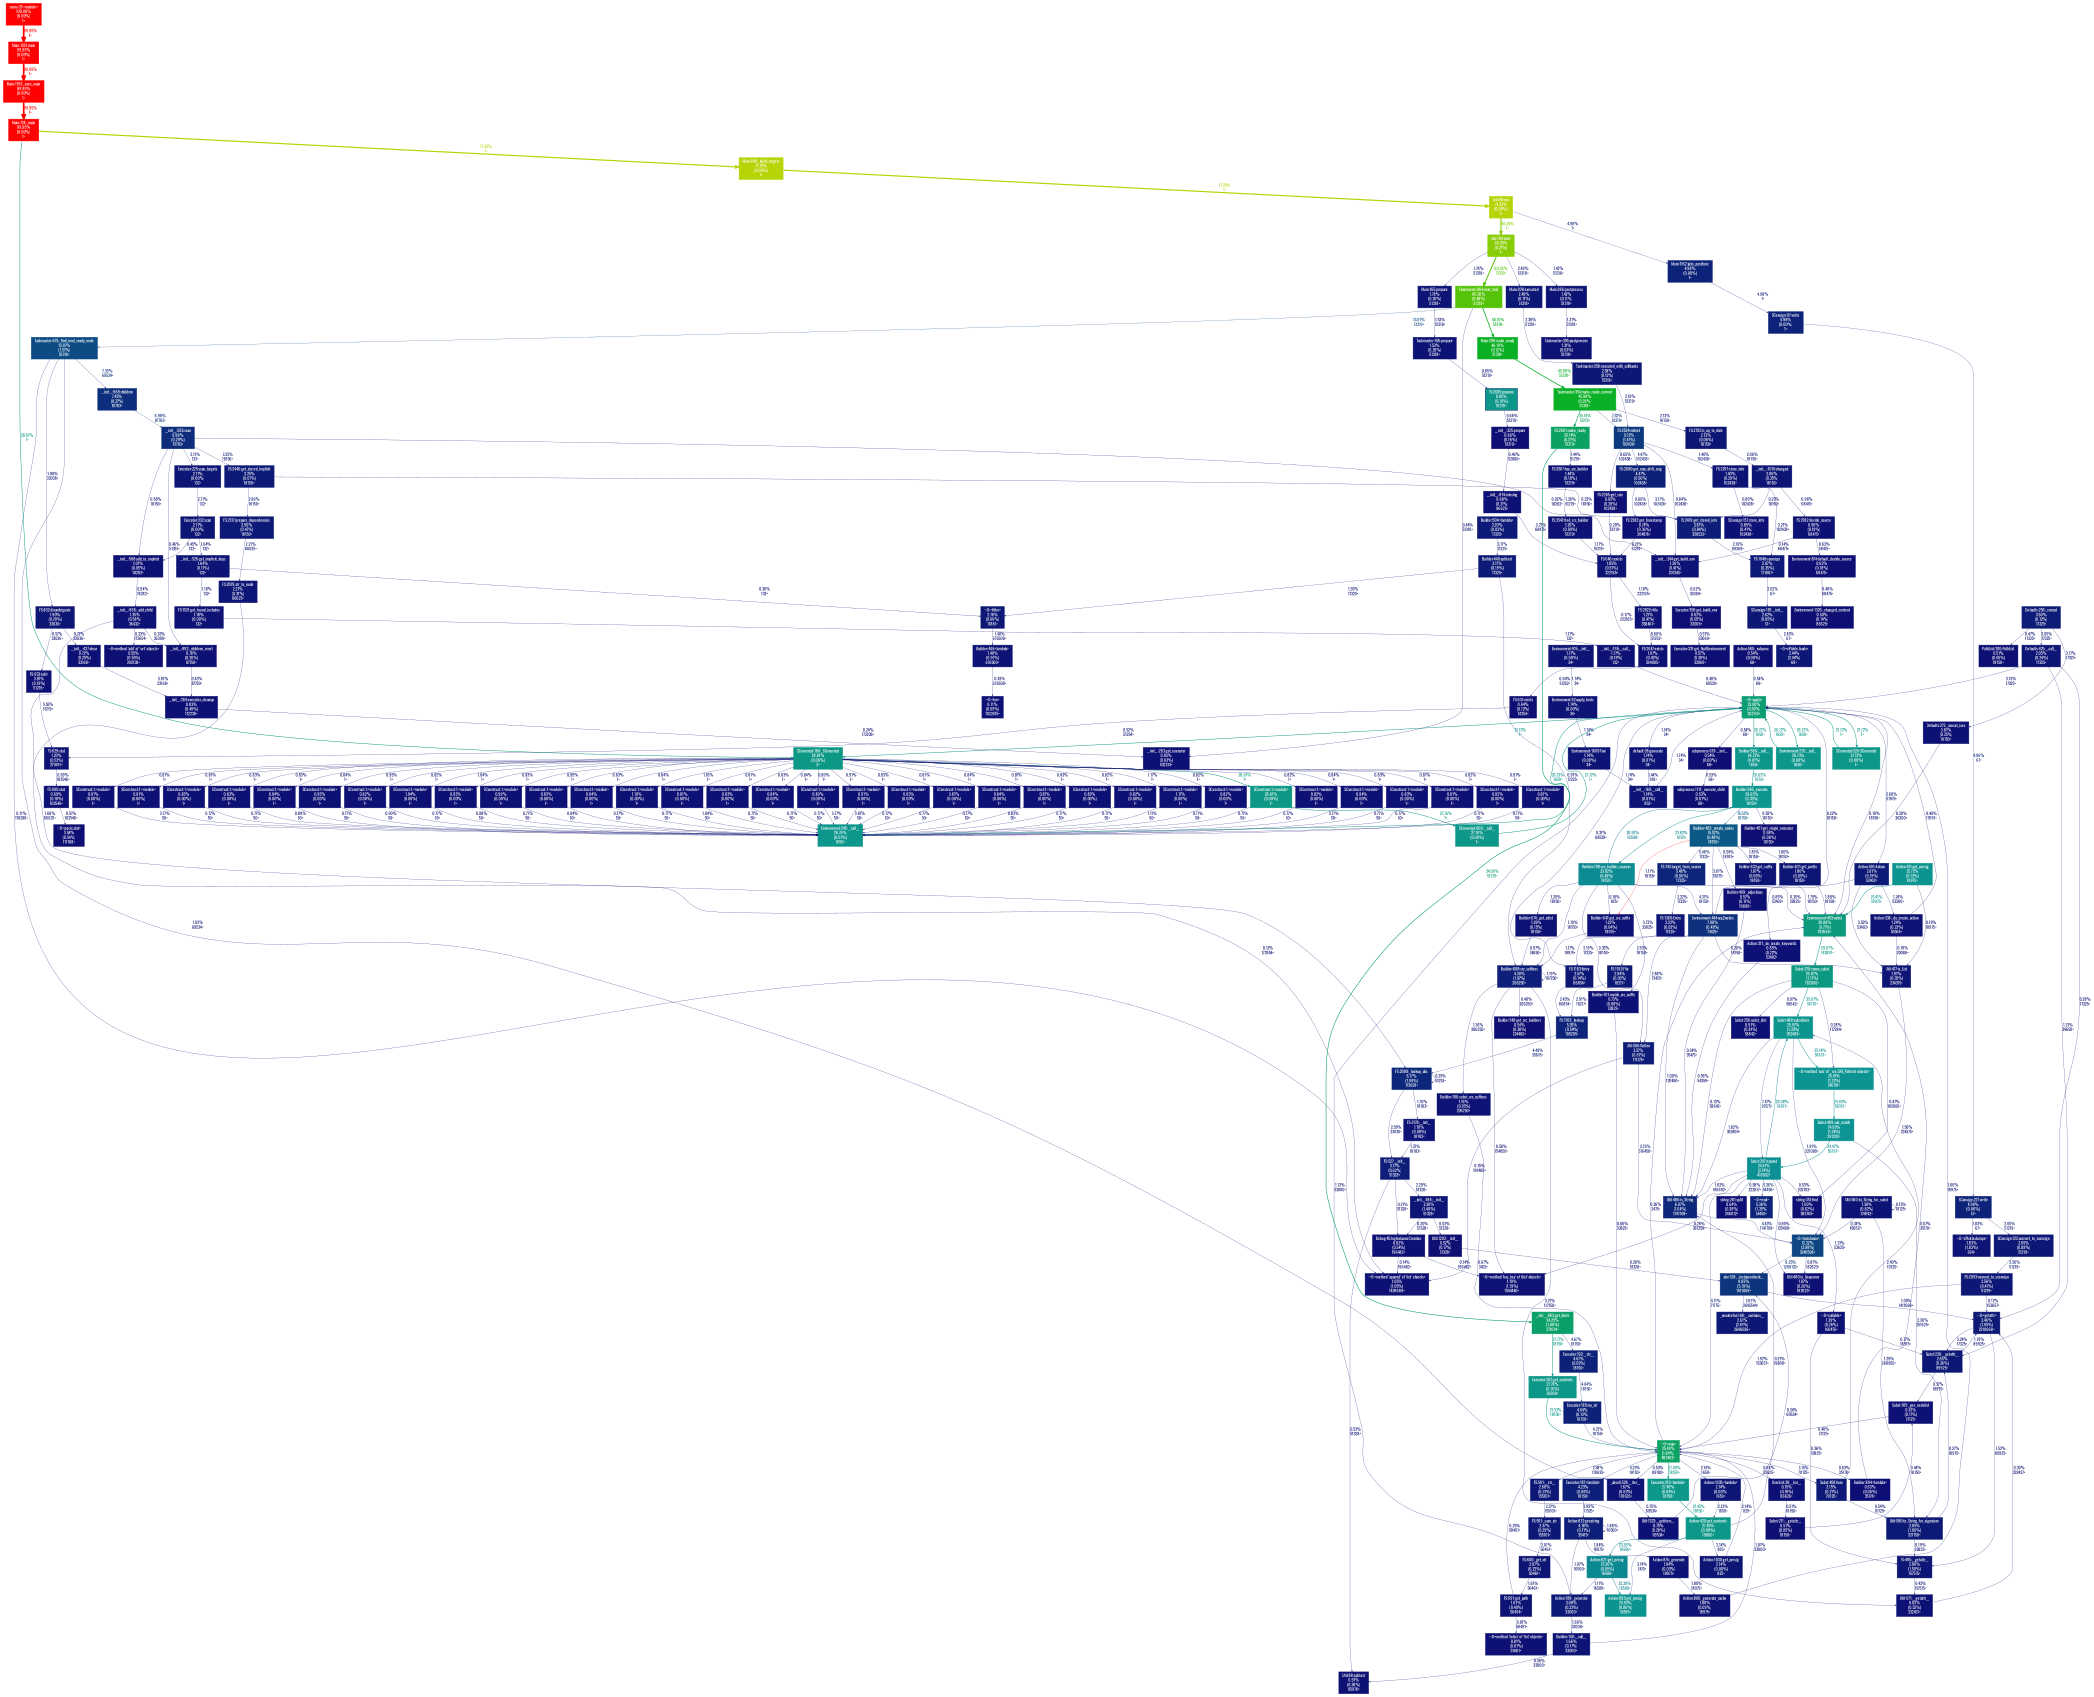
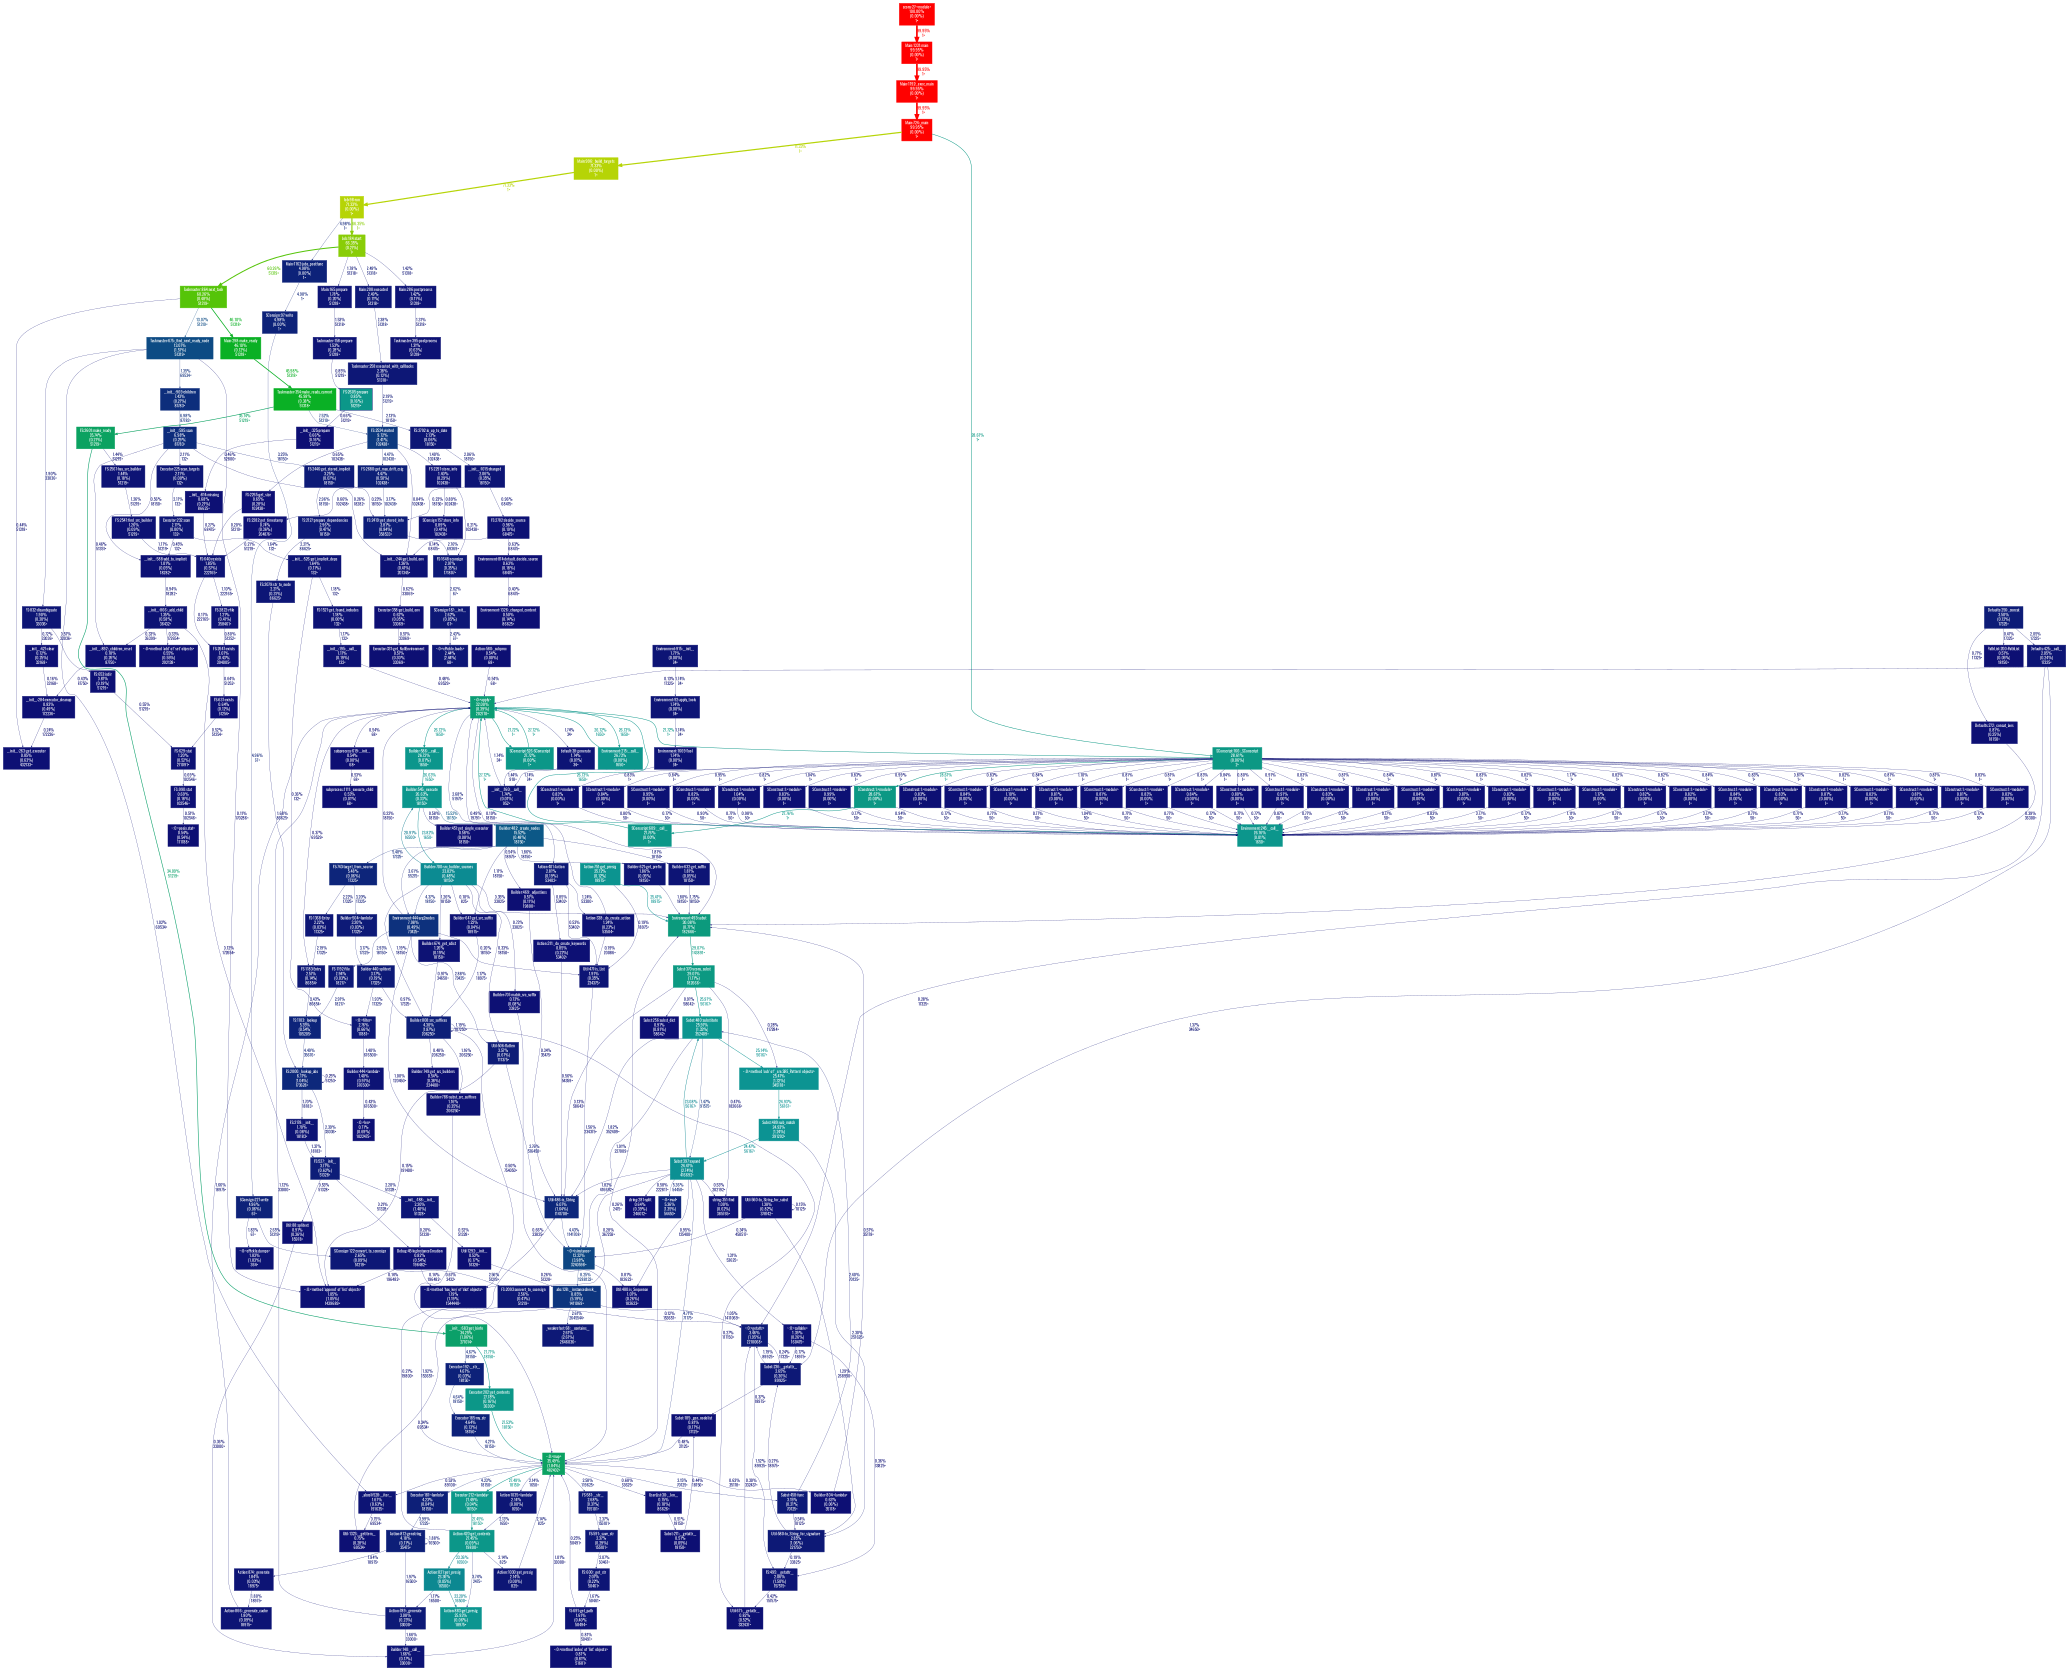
(1643, 865) -> (486, 877)
none -> (355, 899)
(1462, 1673) -> (212, 1515)
